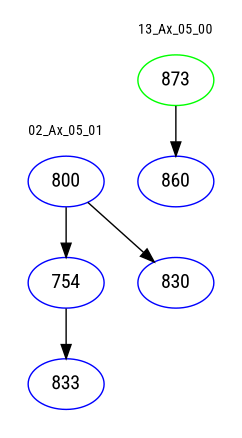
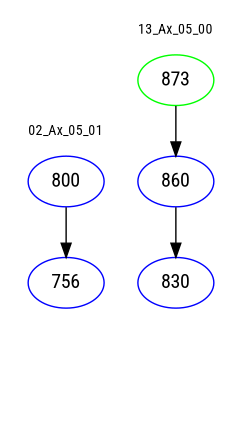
(106, 219) -> (176, 225)
(66, 283) -> (66, 283)
(66, 384) -> none
